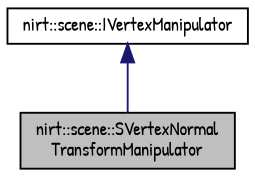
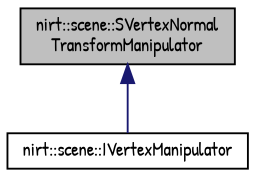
(128, 88) -> (128, 108)
